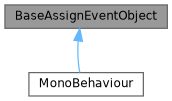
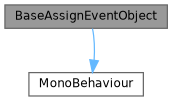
(78, 57) -> (94, 44)
